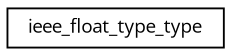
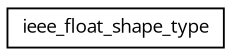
(116, 28) -> (116, 28)
